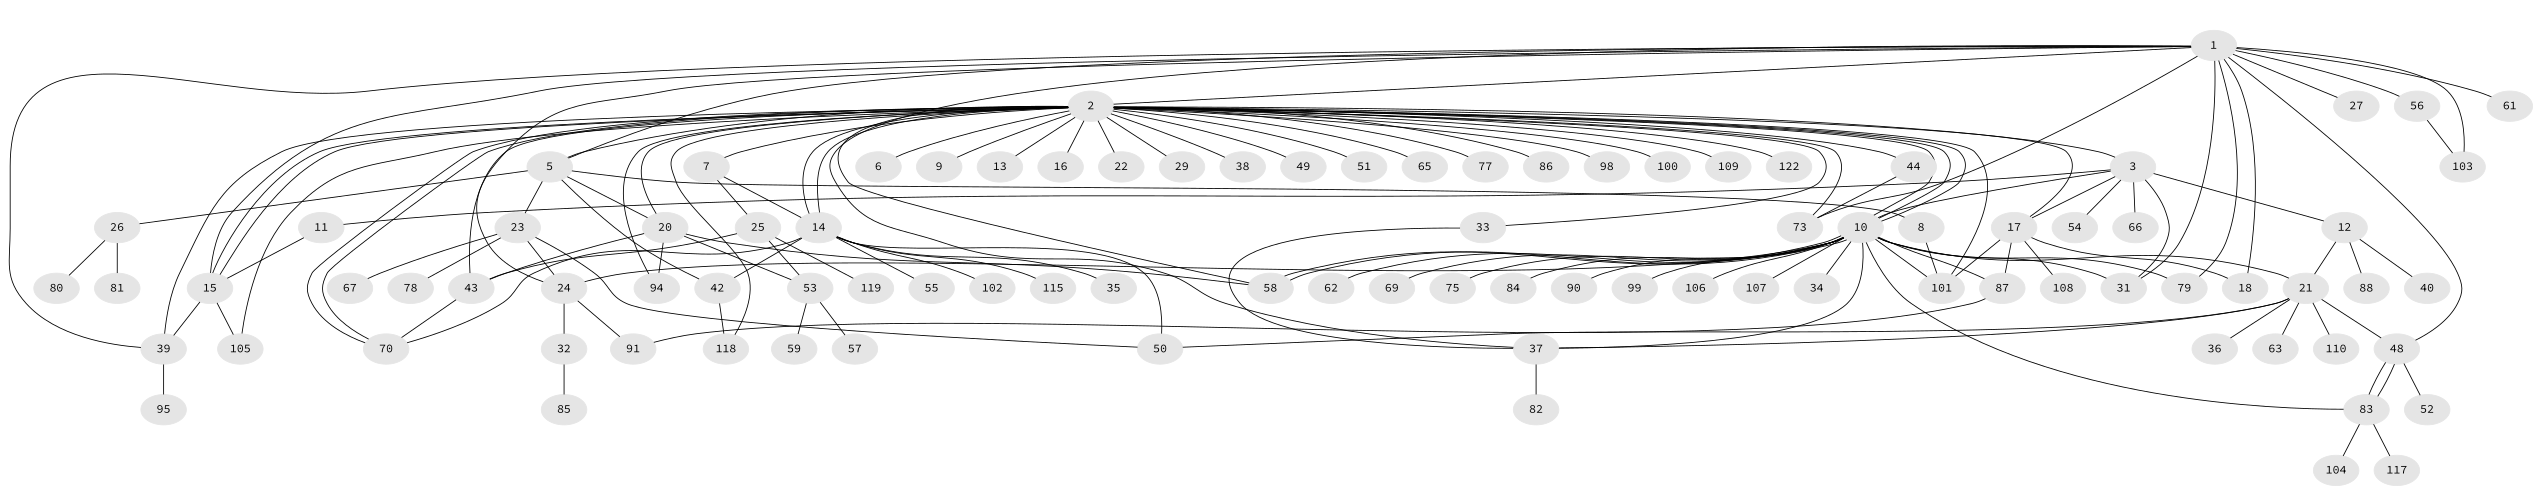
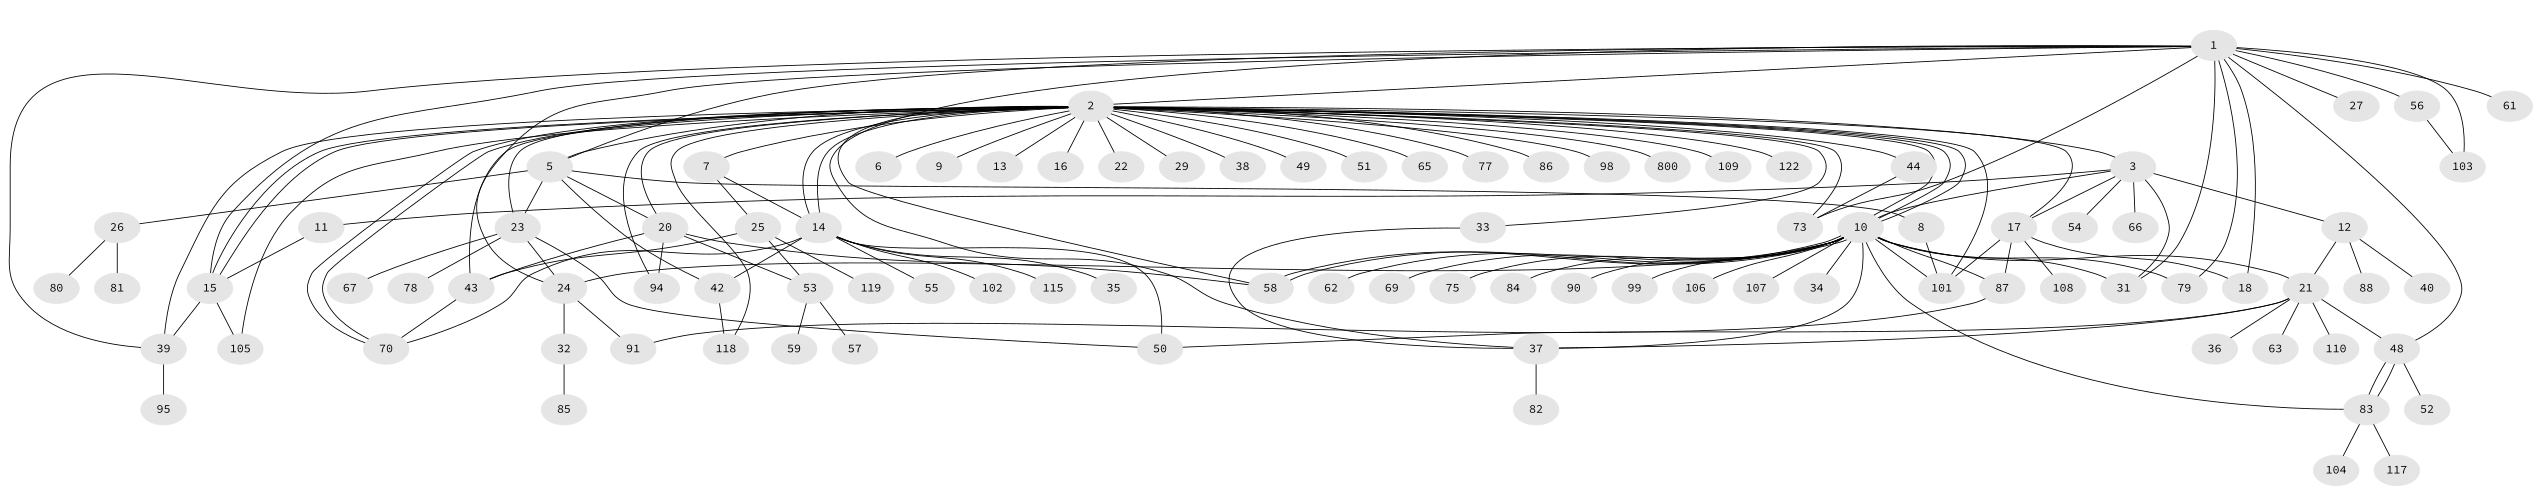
none -> (760, 115)
(1668, 167) -> (1668, 167)
